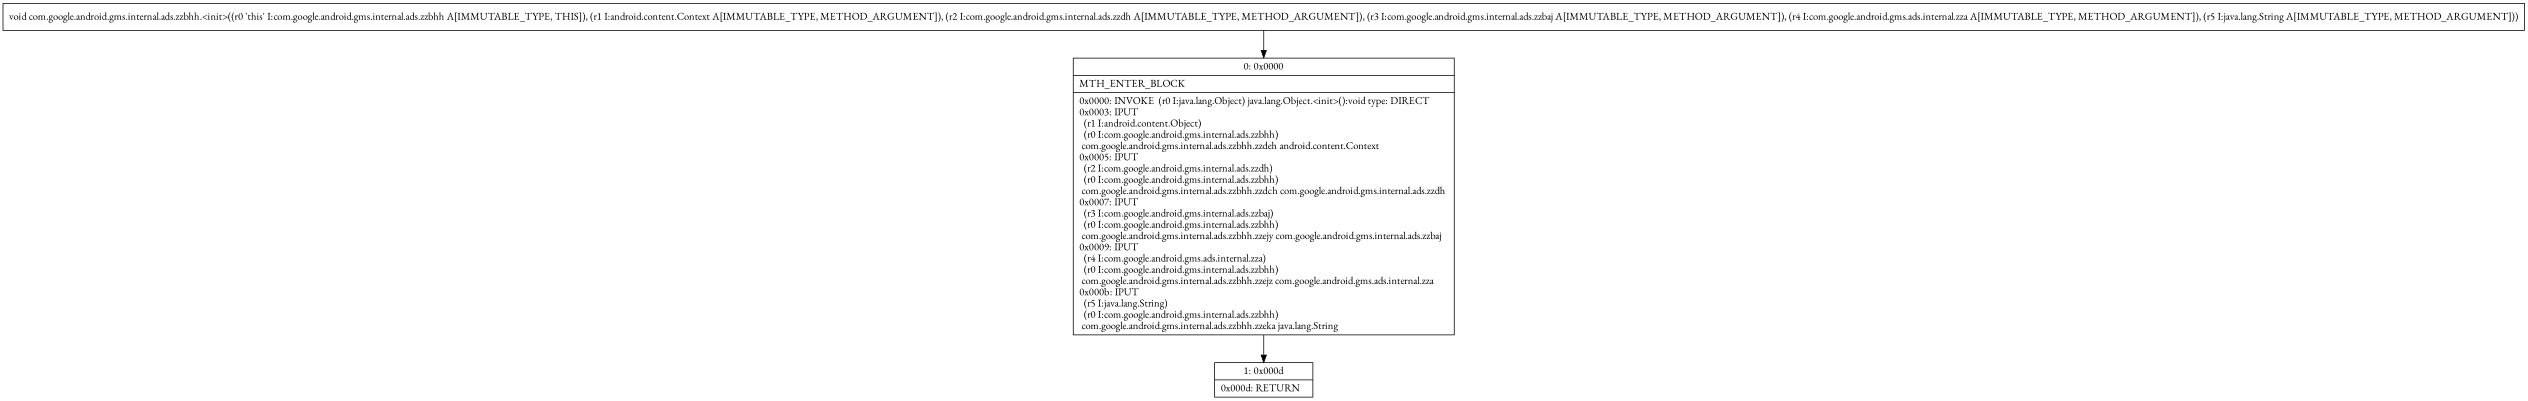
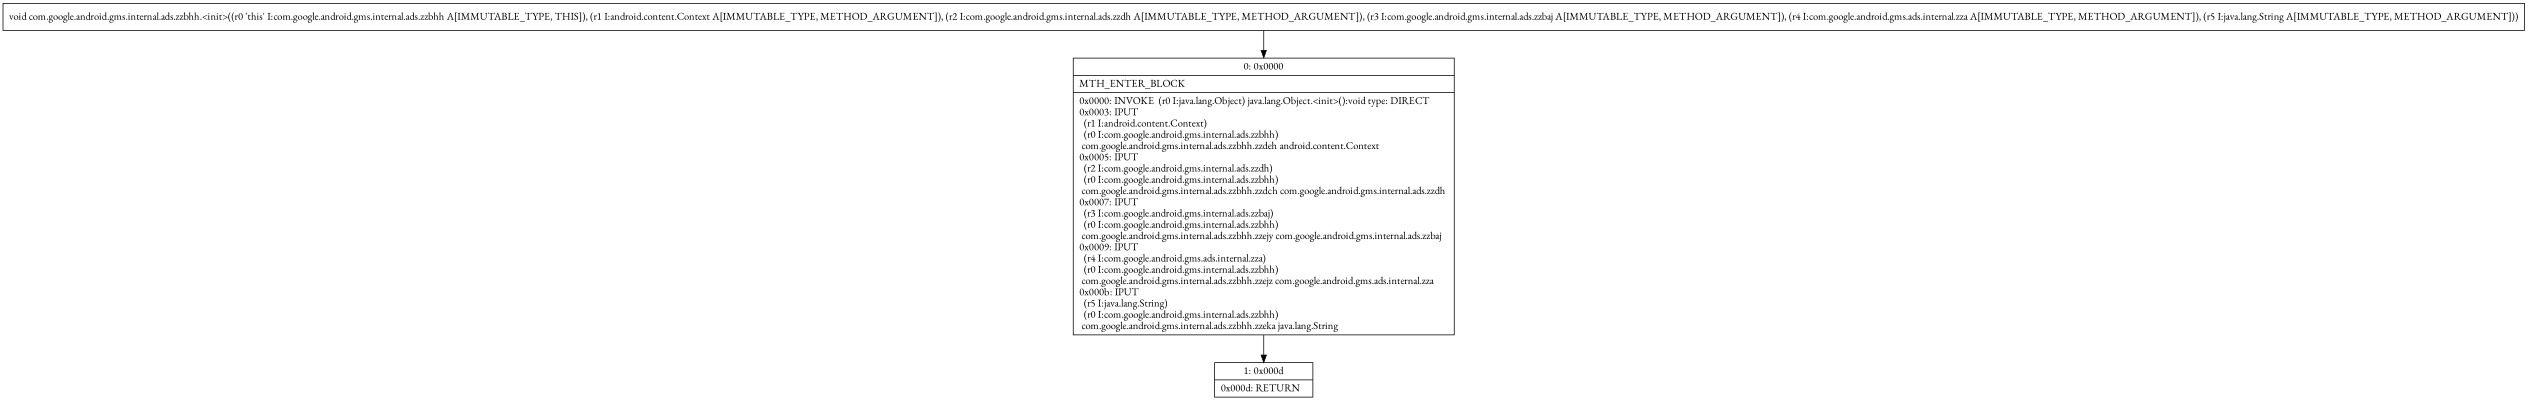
(1140, 123) -> (1143, 123)
